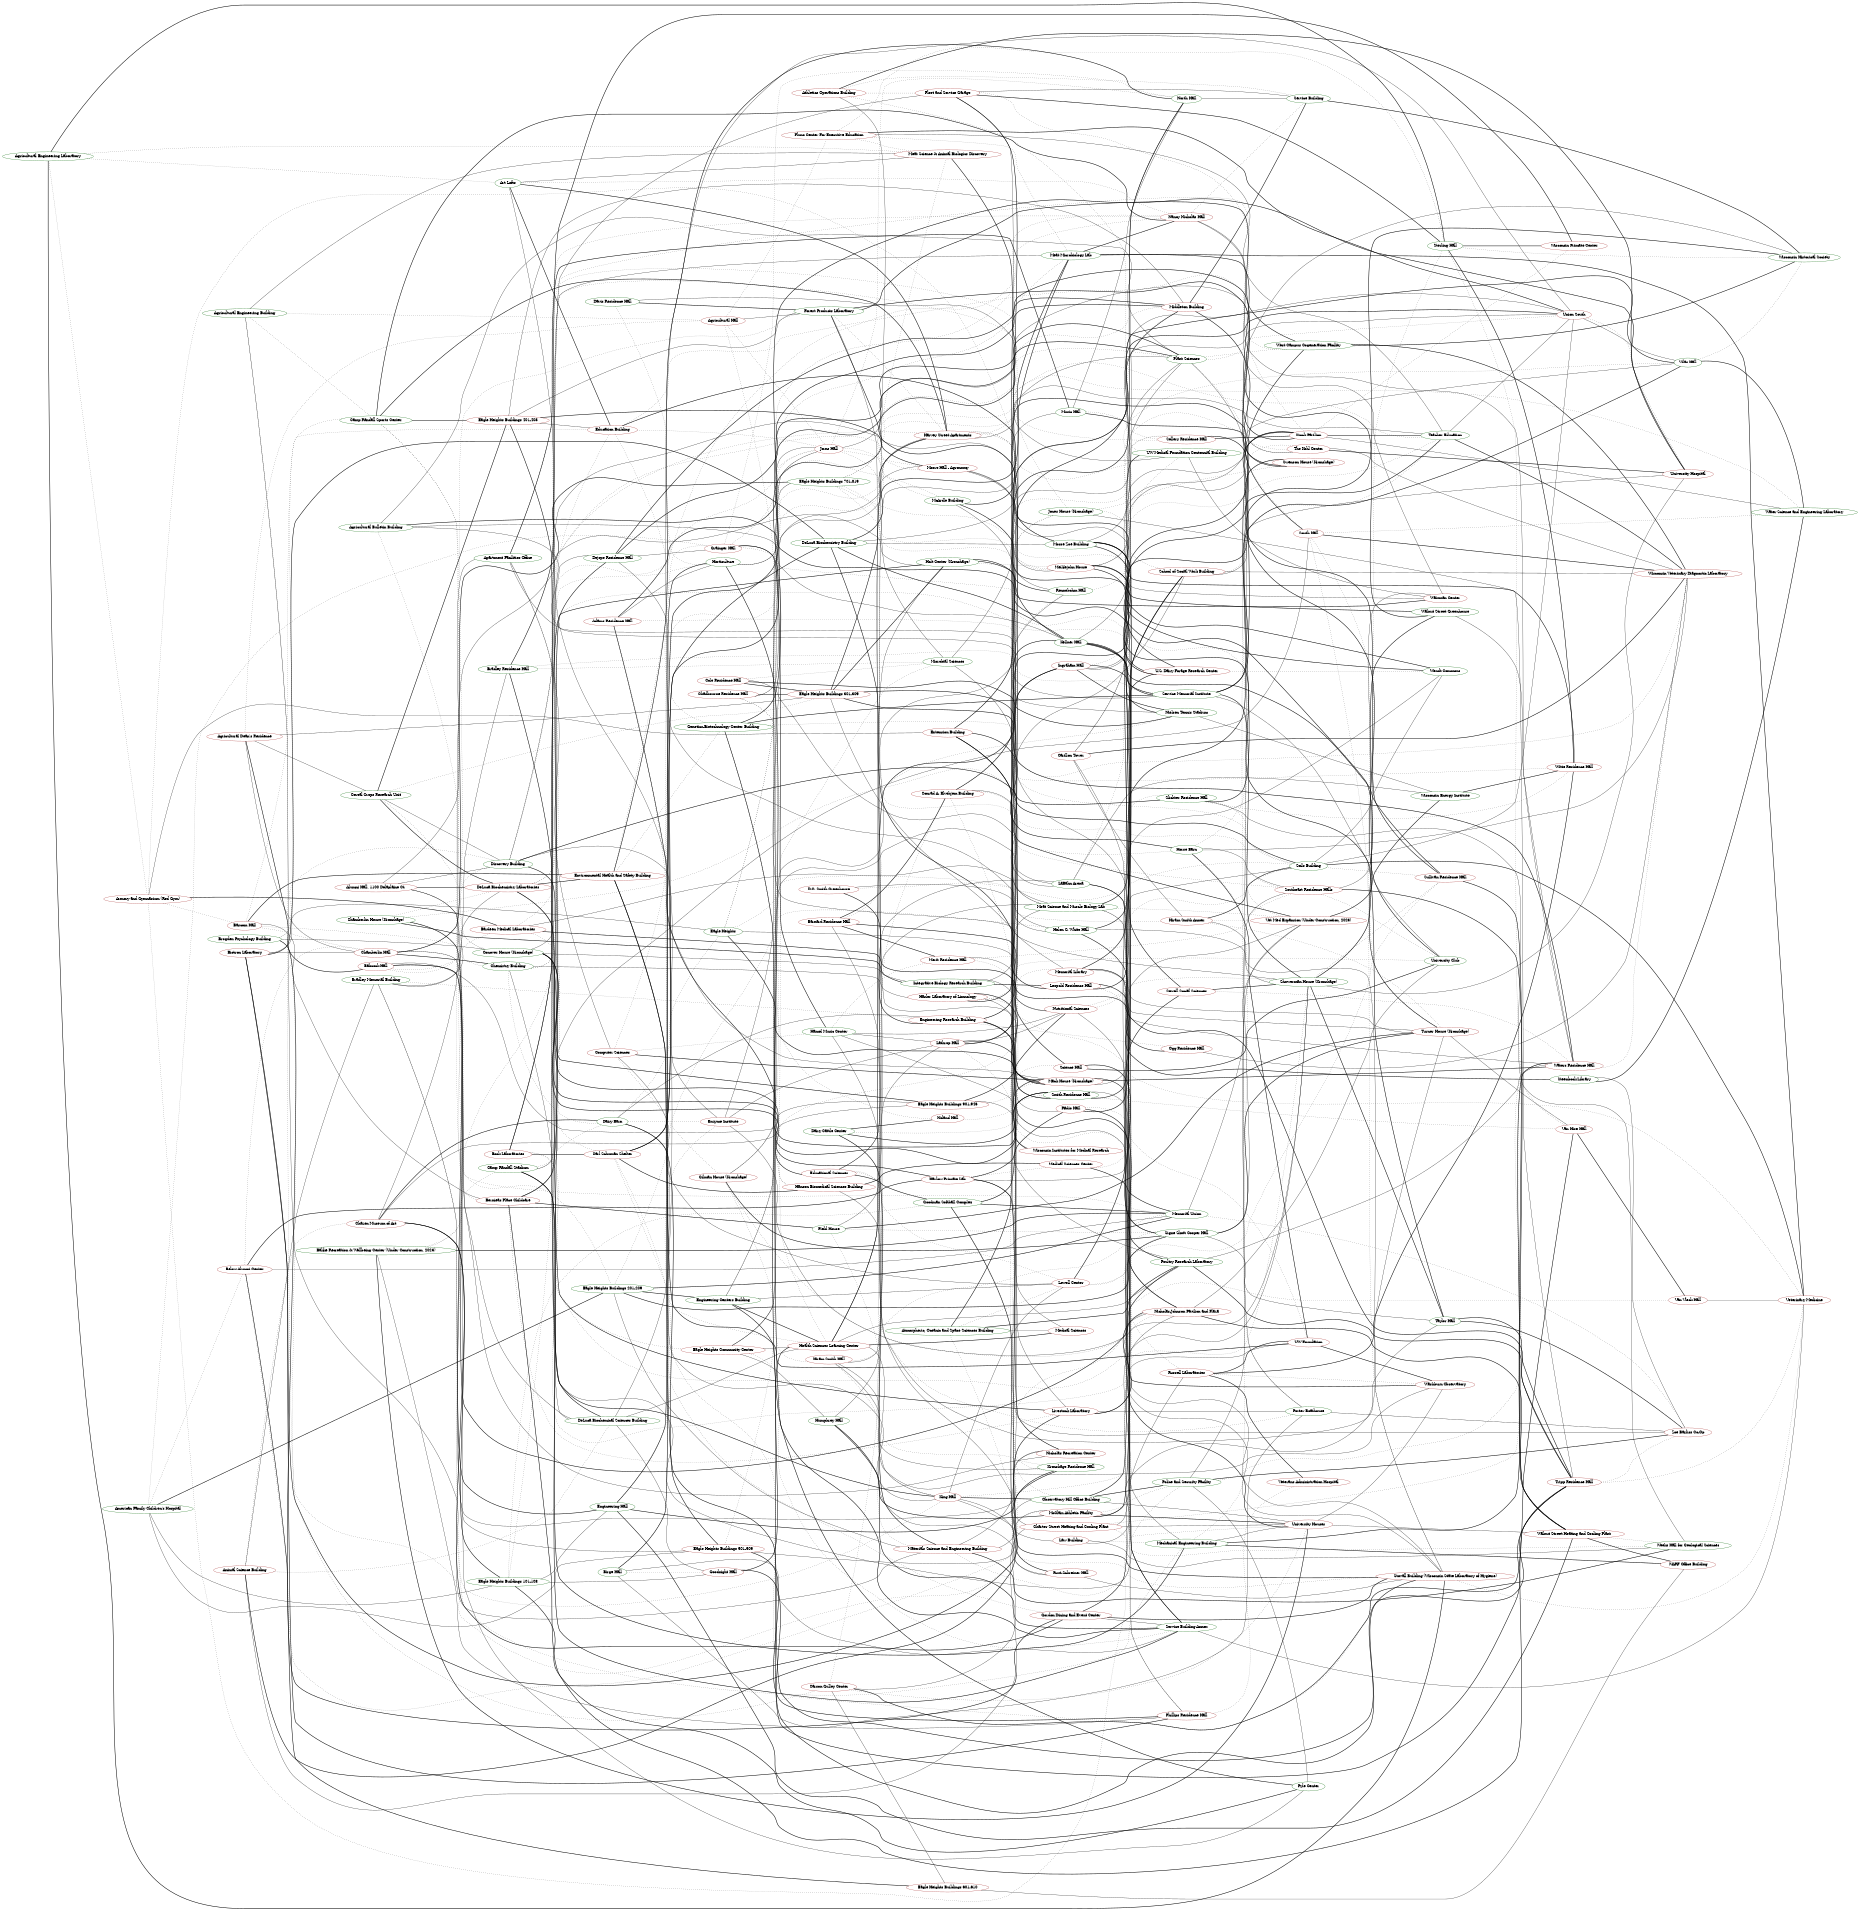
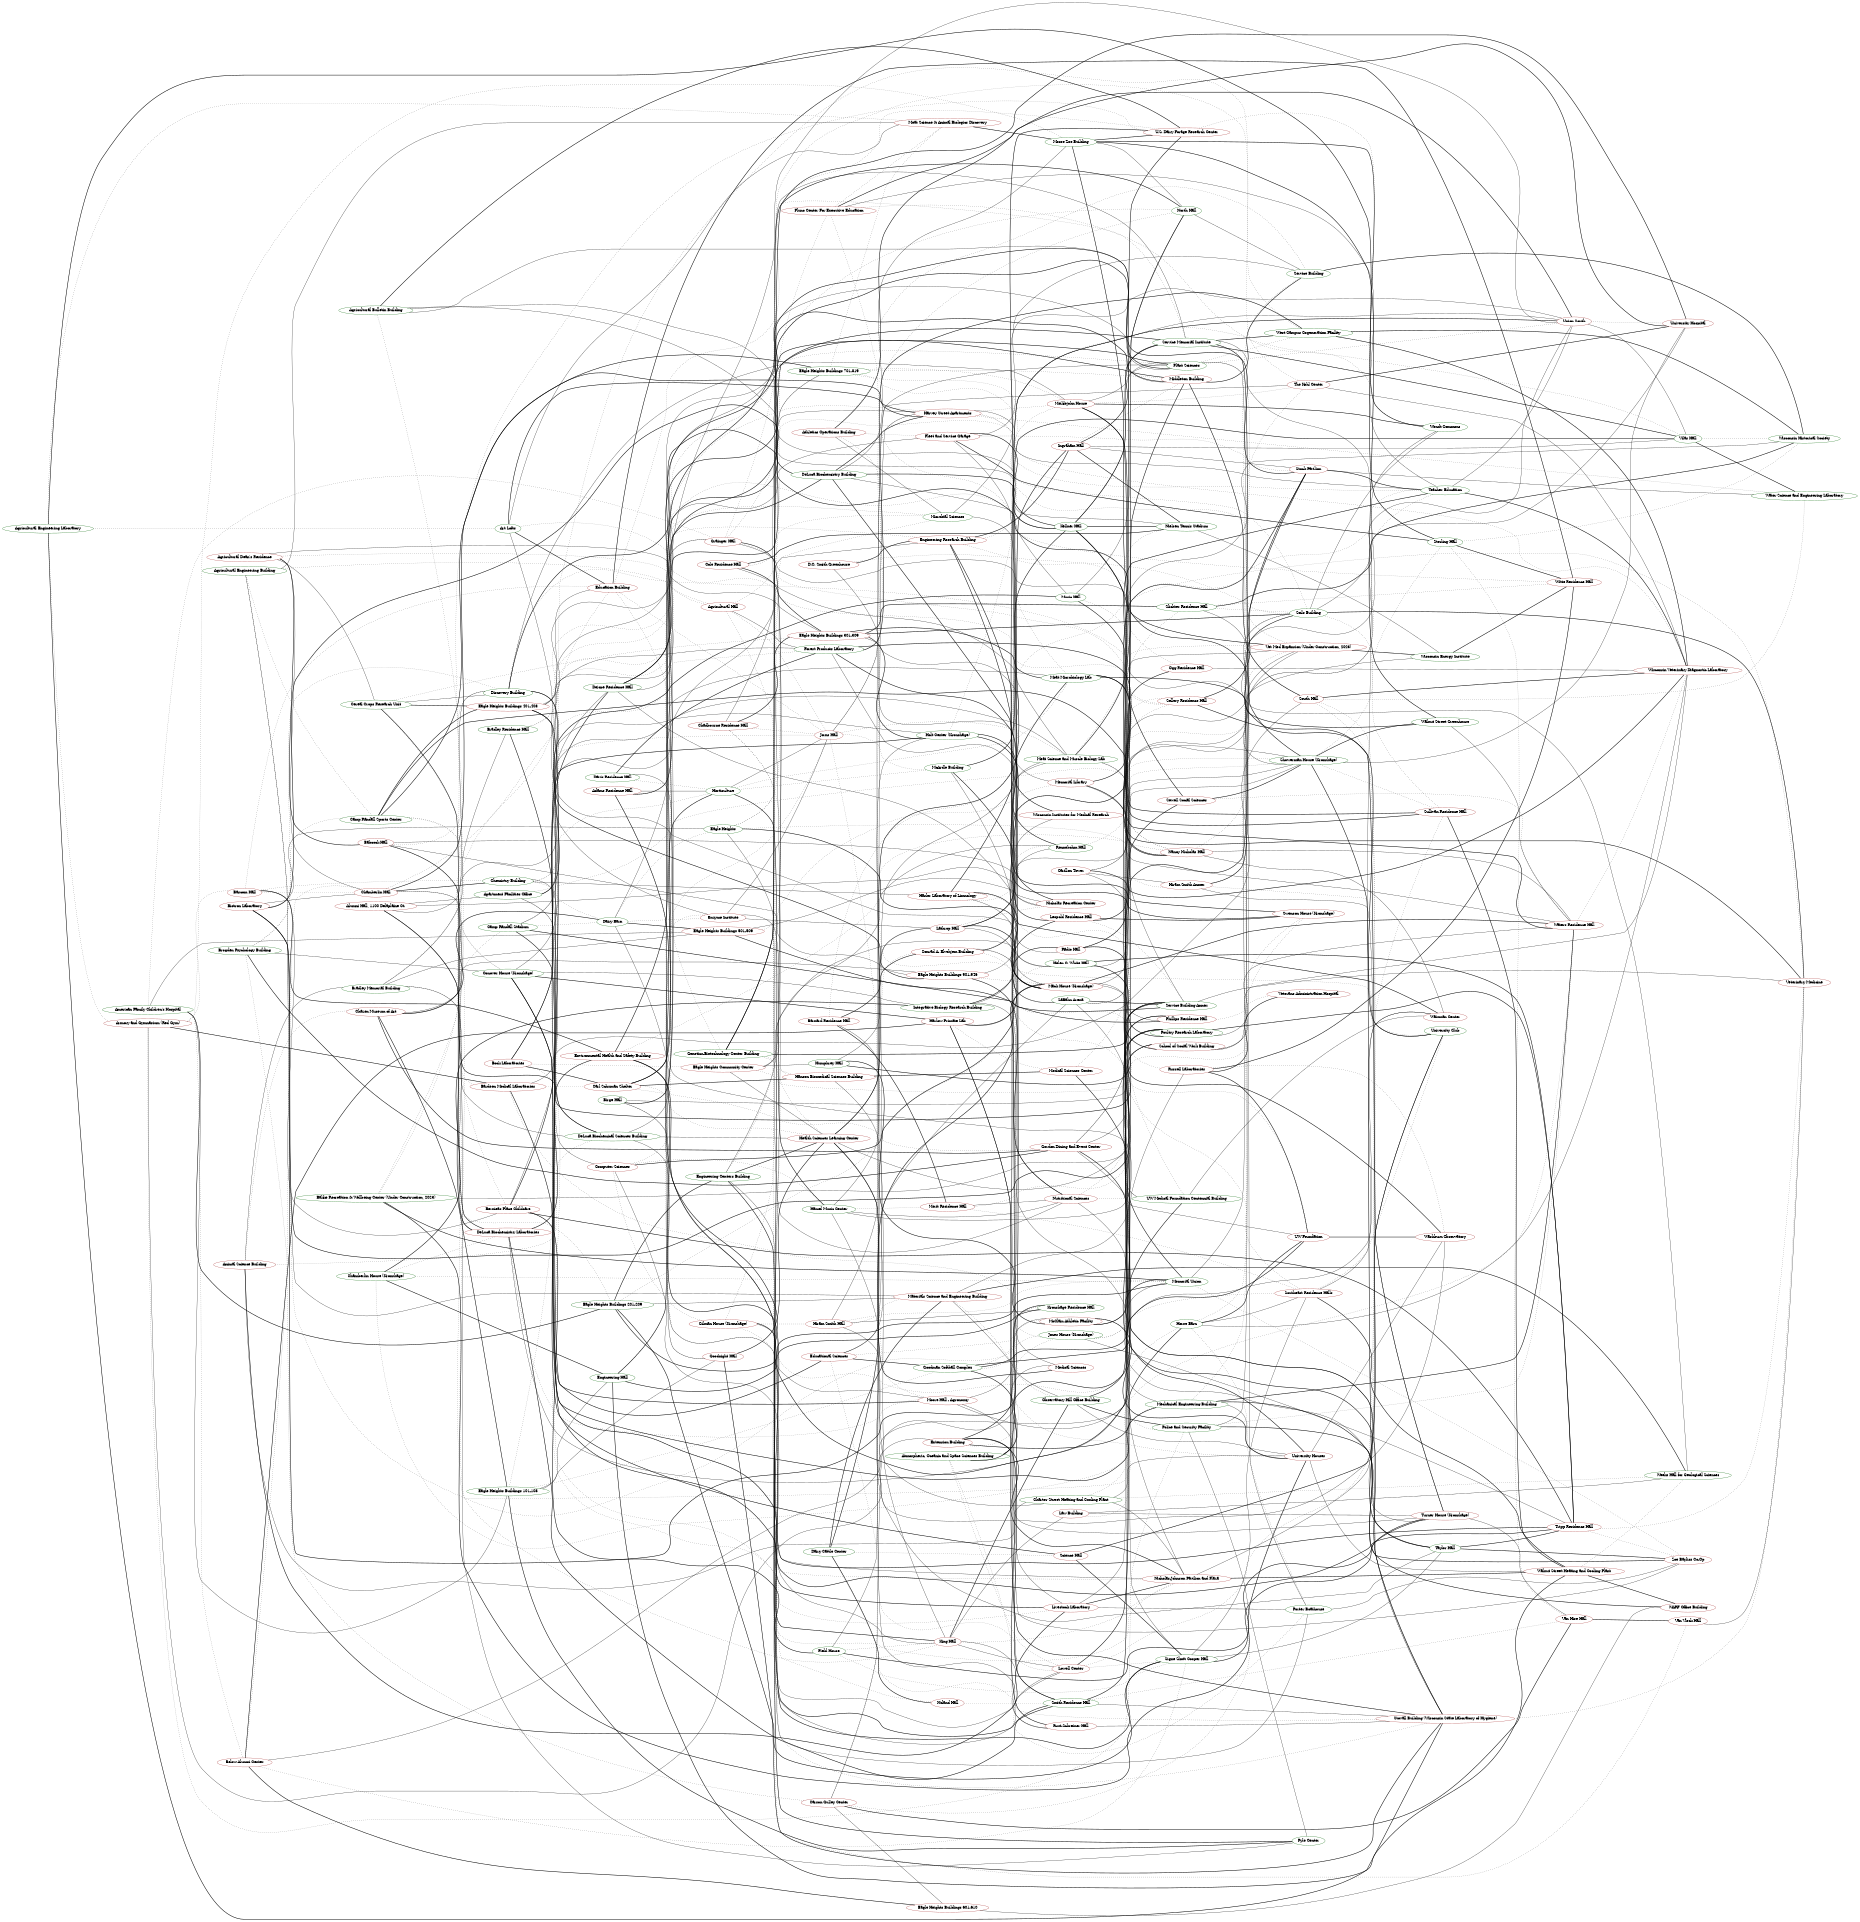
(1574, 246) -> none
(1574, 1080) -> none
(1071, 1527) -> (1071, 1500)
